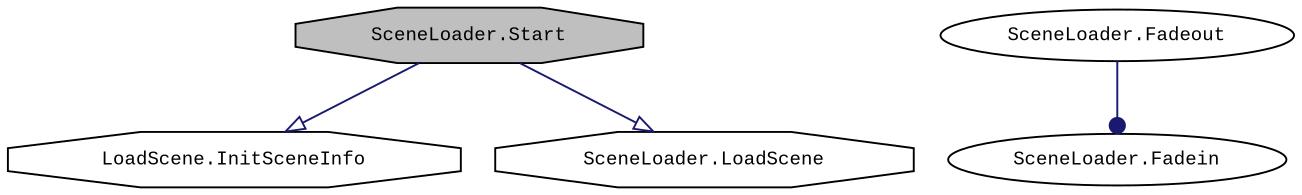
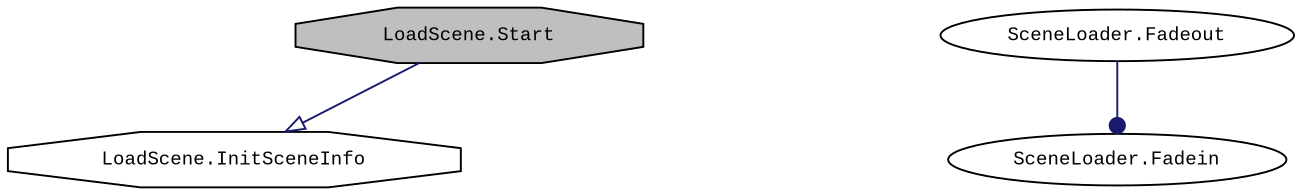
(469, 35) -> (469, 35)
(704, 160) -> none
